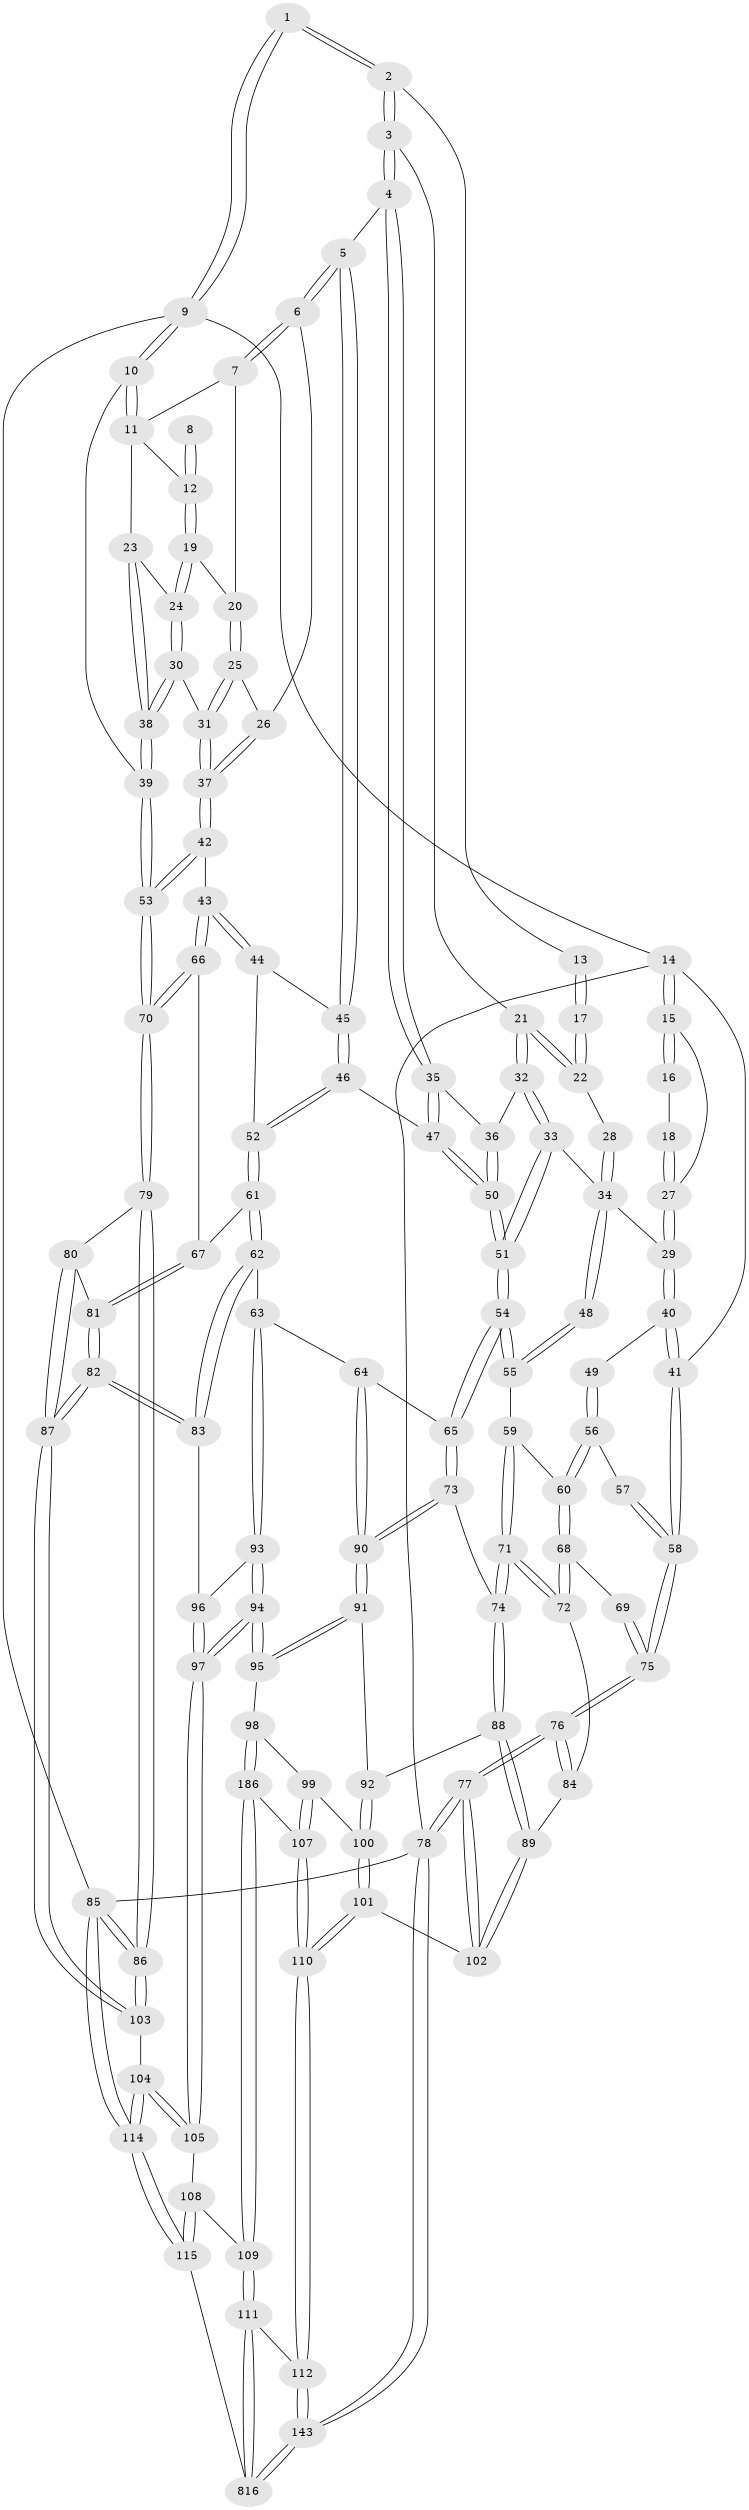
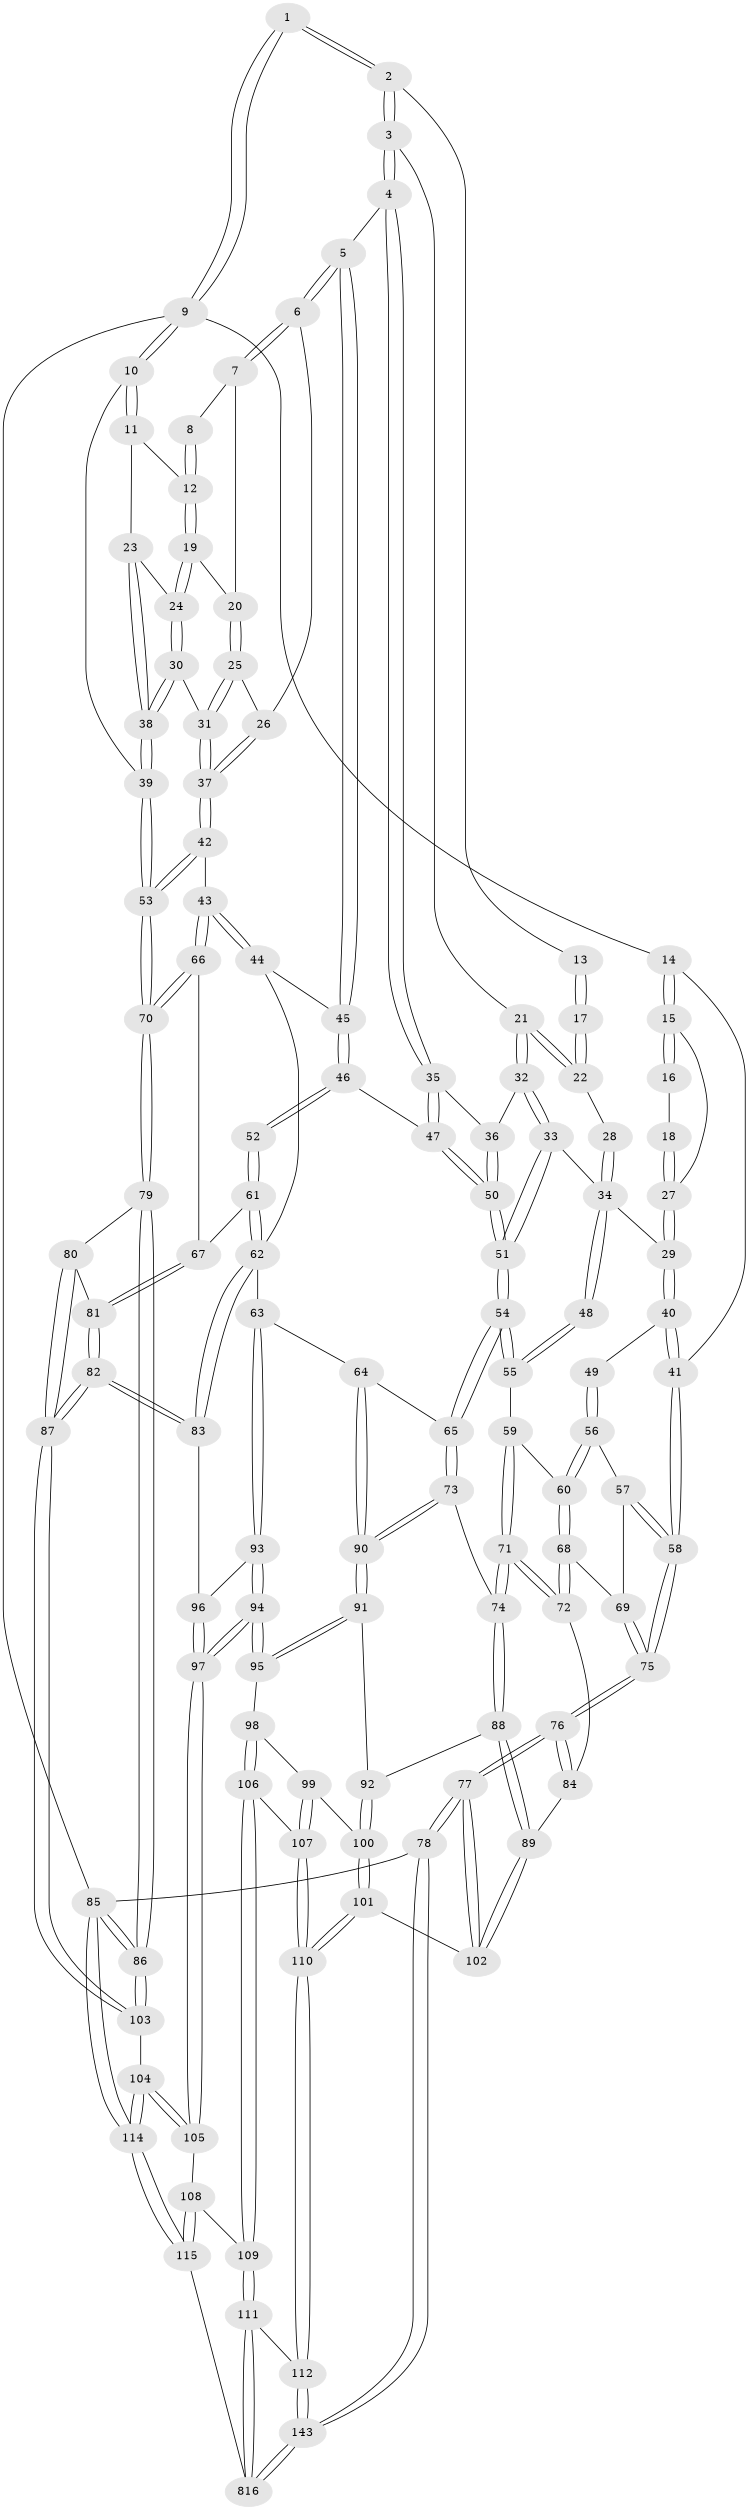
(184, 401) -> (213, 401)
(256, 1049) -> (299, 1094)
(406, 1310) -> none
none -> (623, 1549)
(249, 1785) -> (249, 1785)
